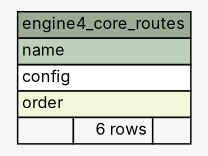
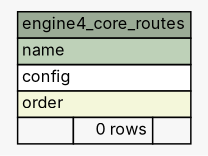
(122, 130) -> (122, 130)
